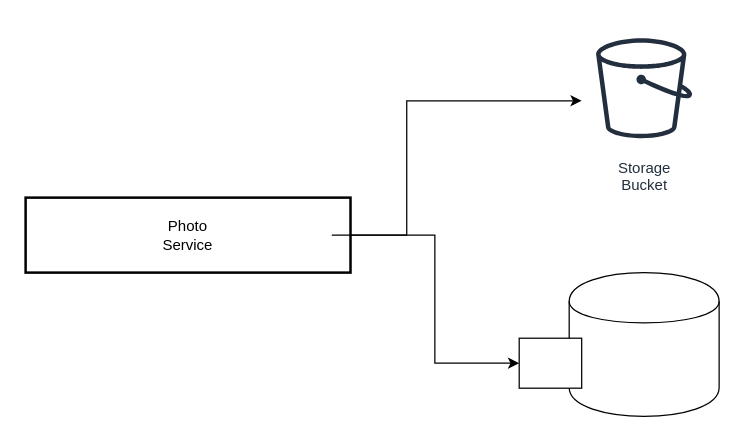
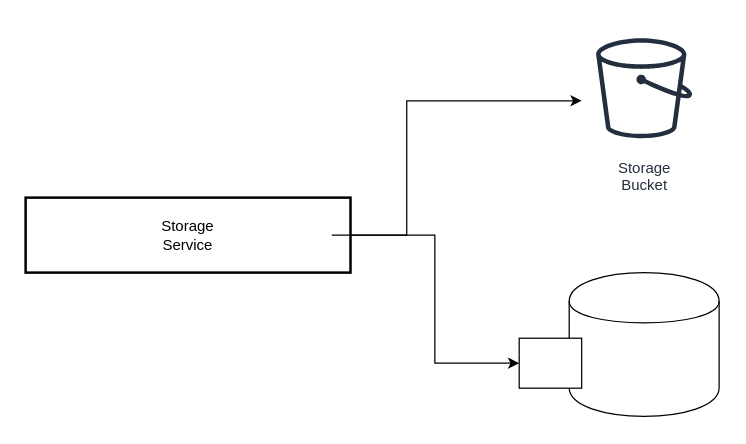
(188, 236) -> (188, 236)
